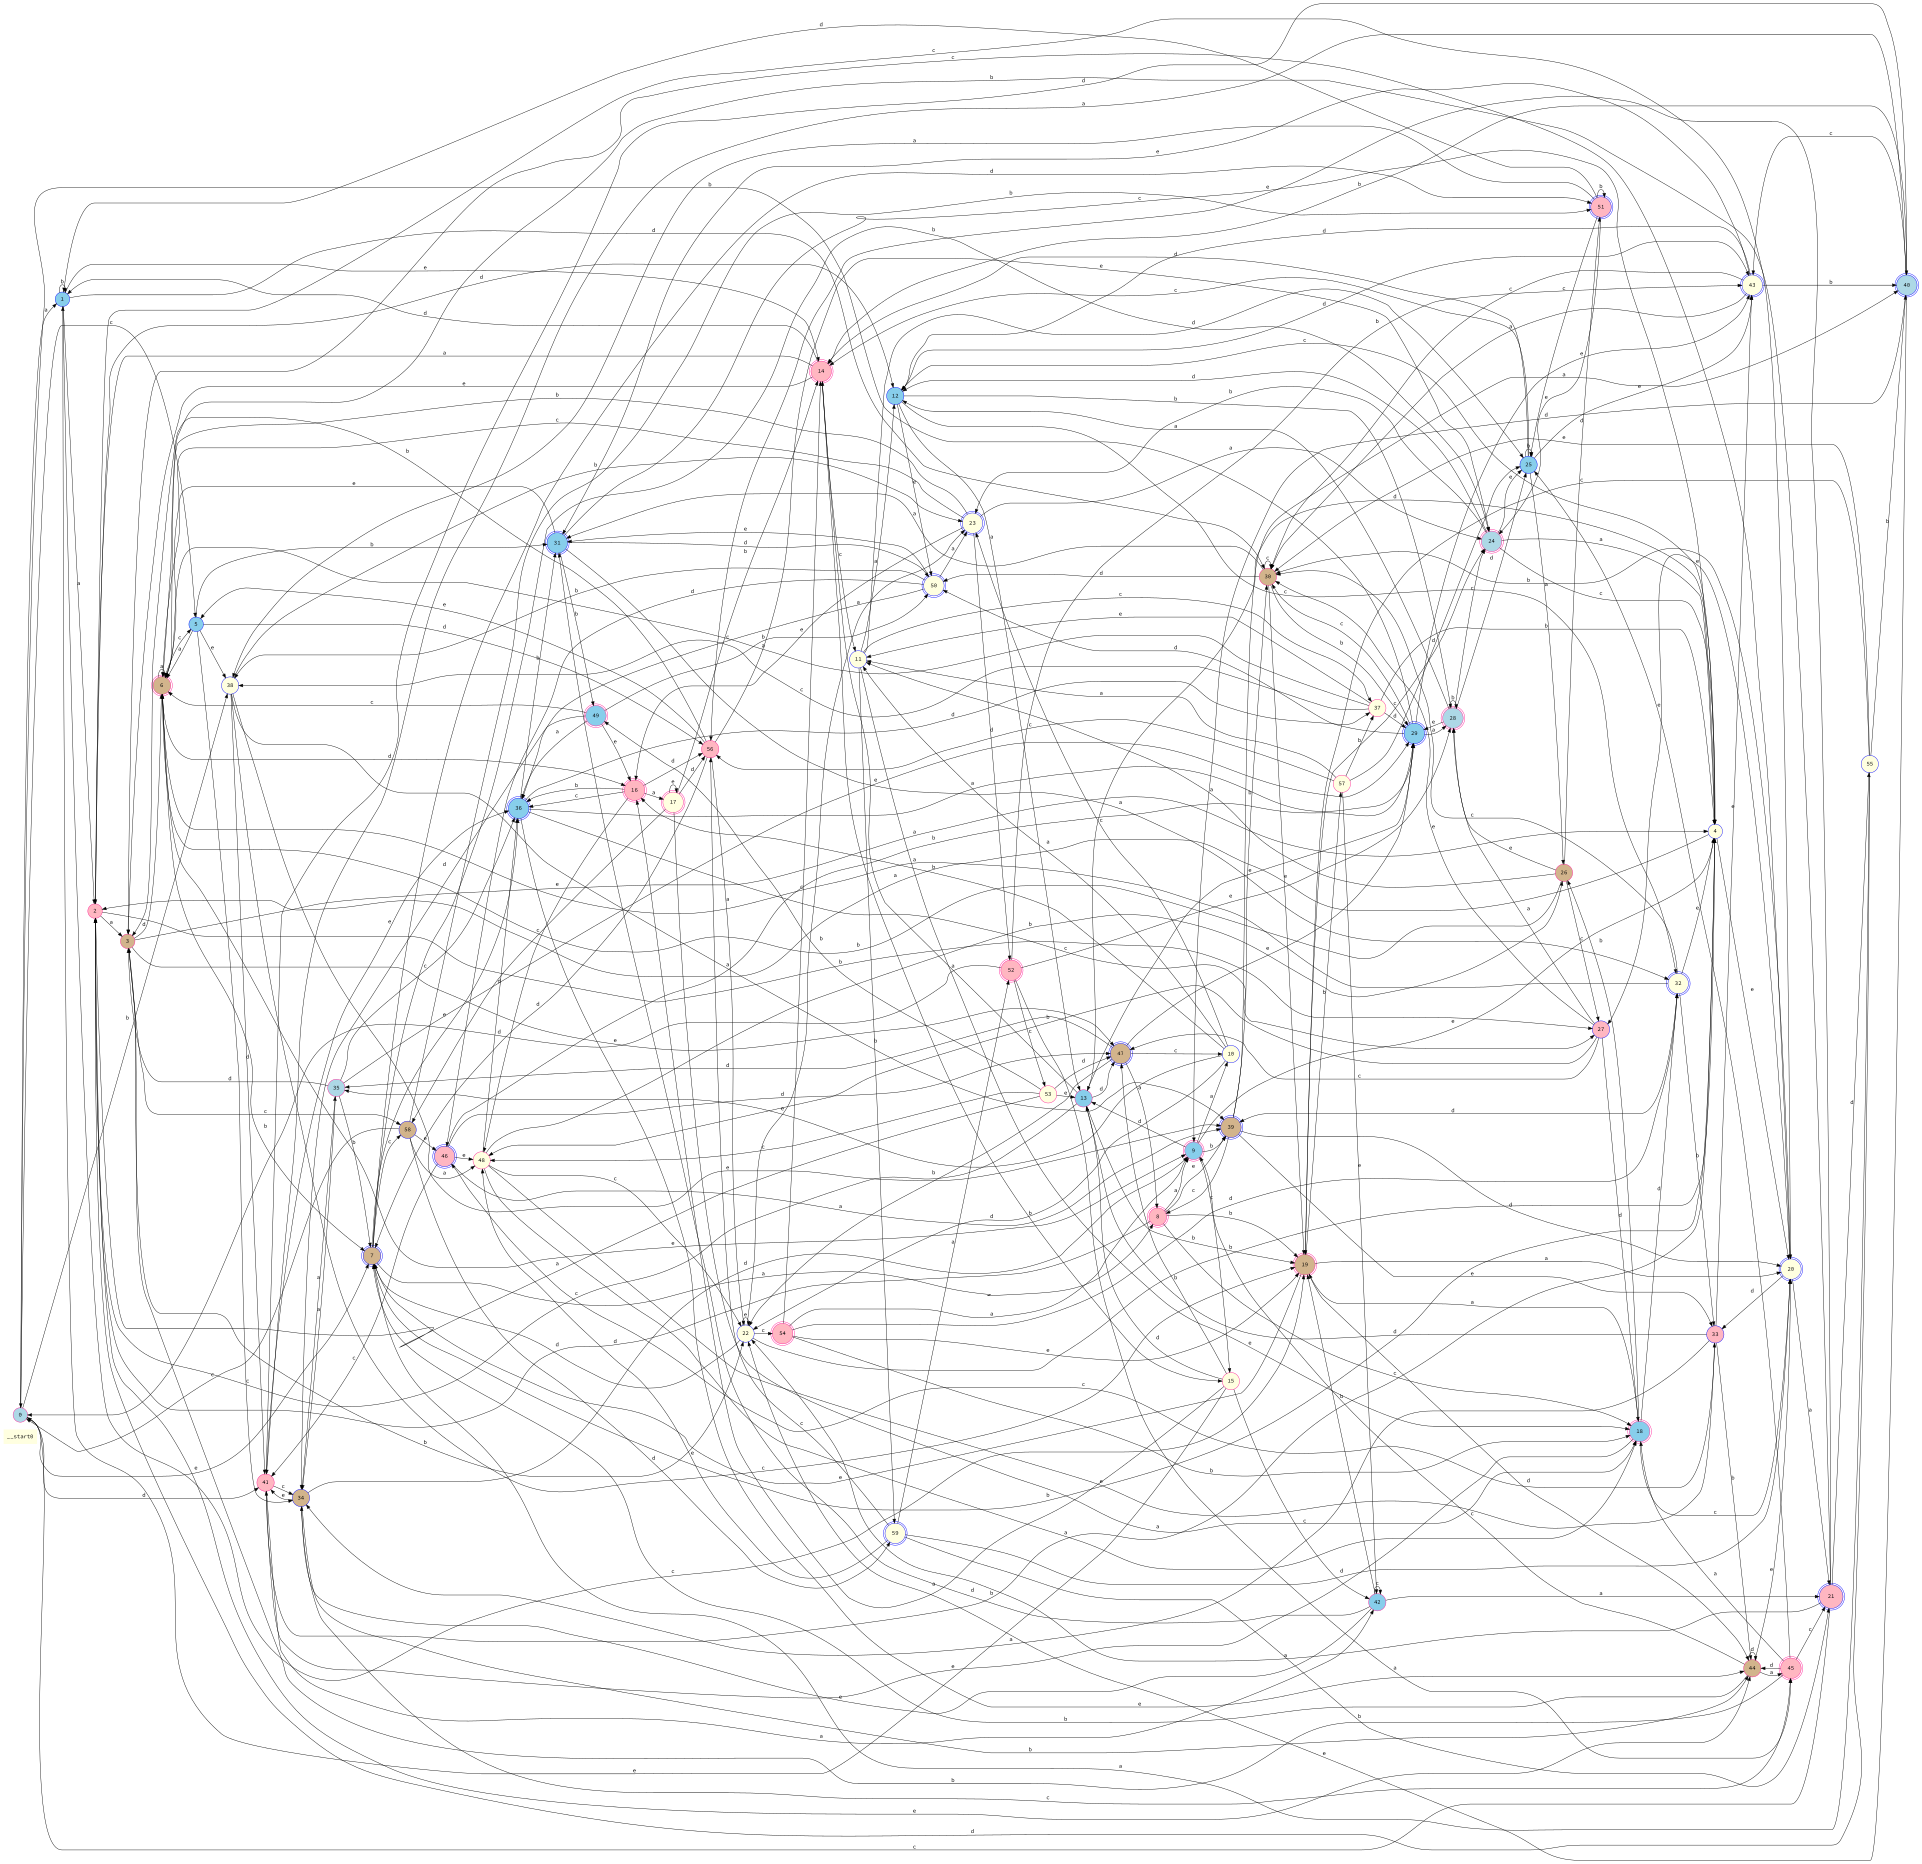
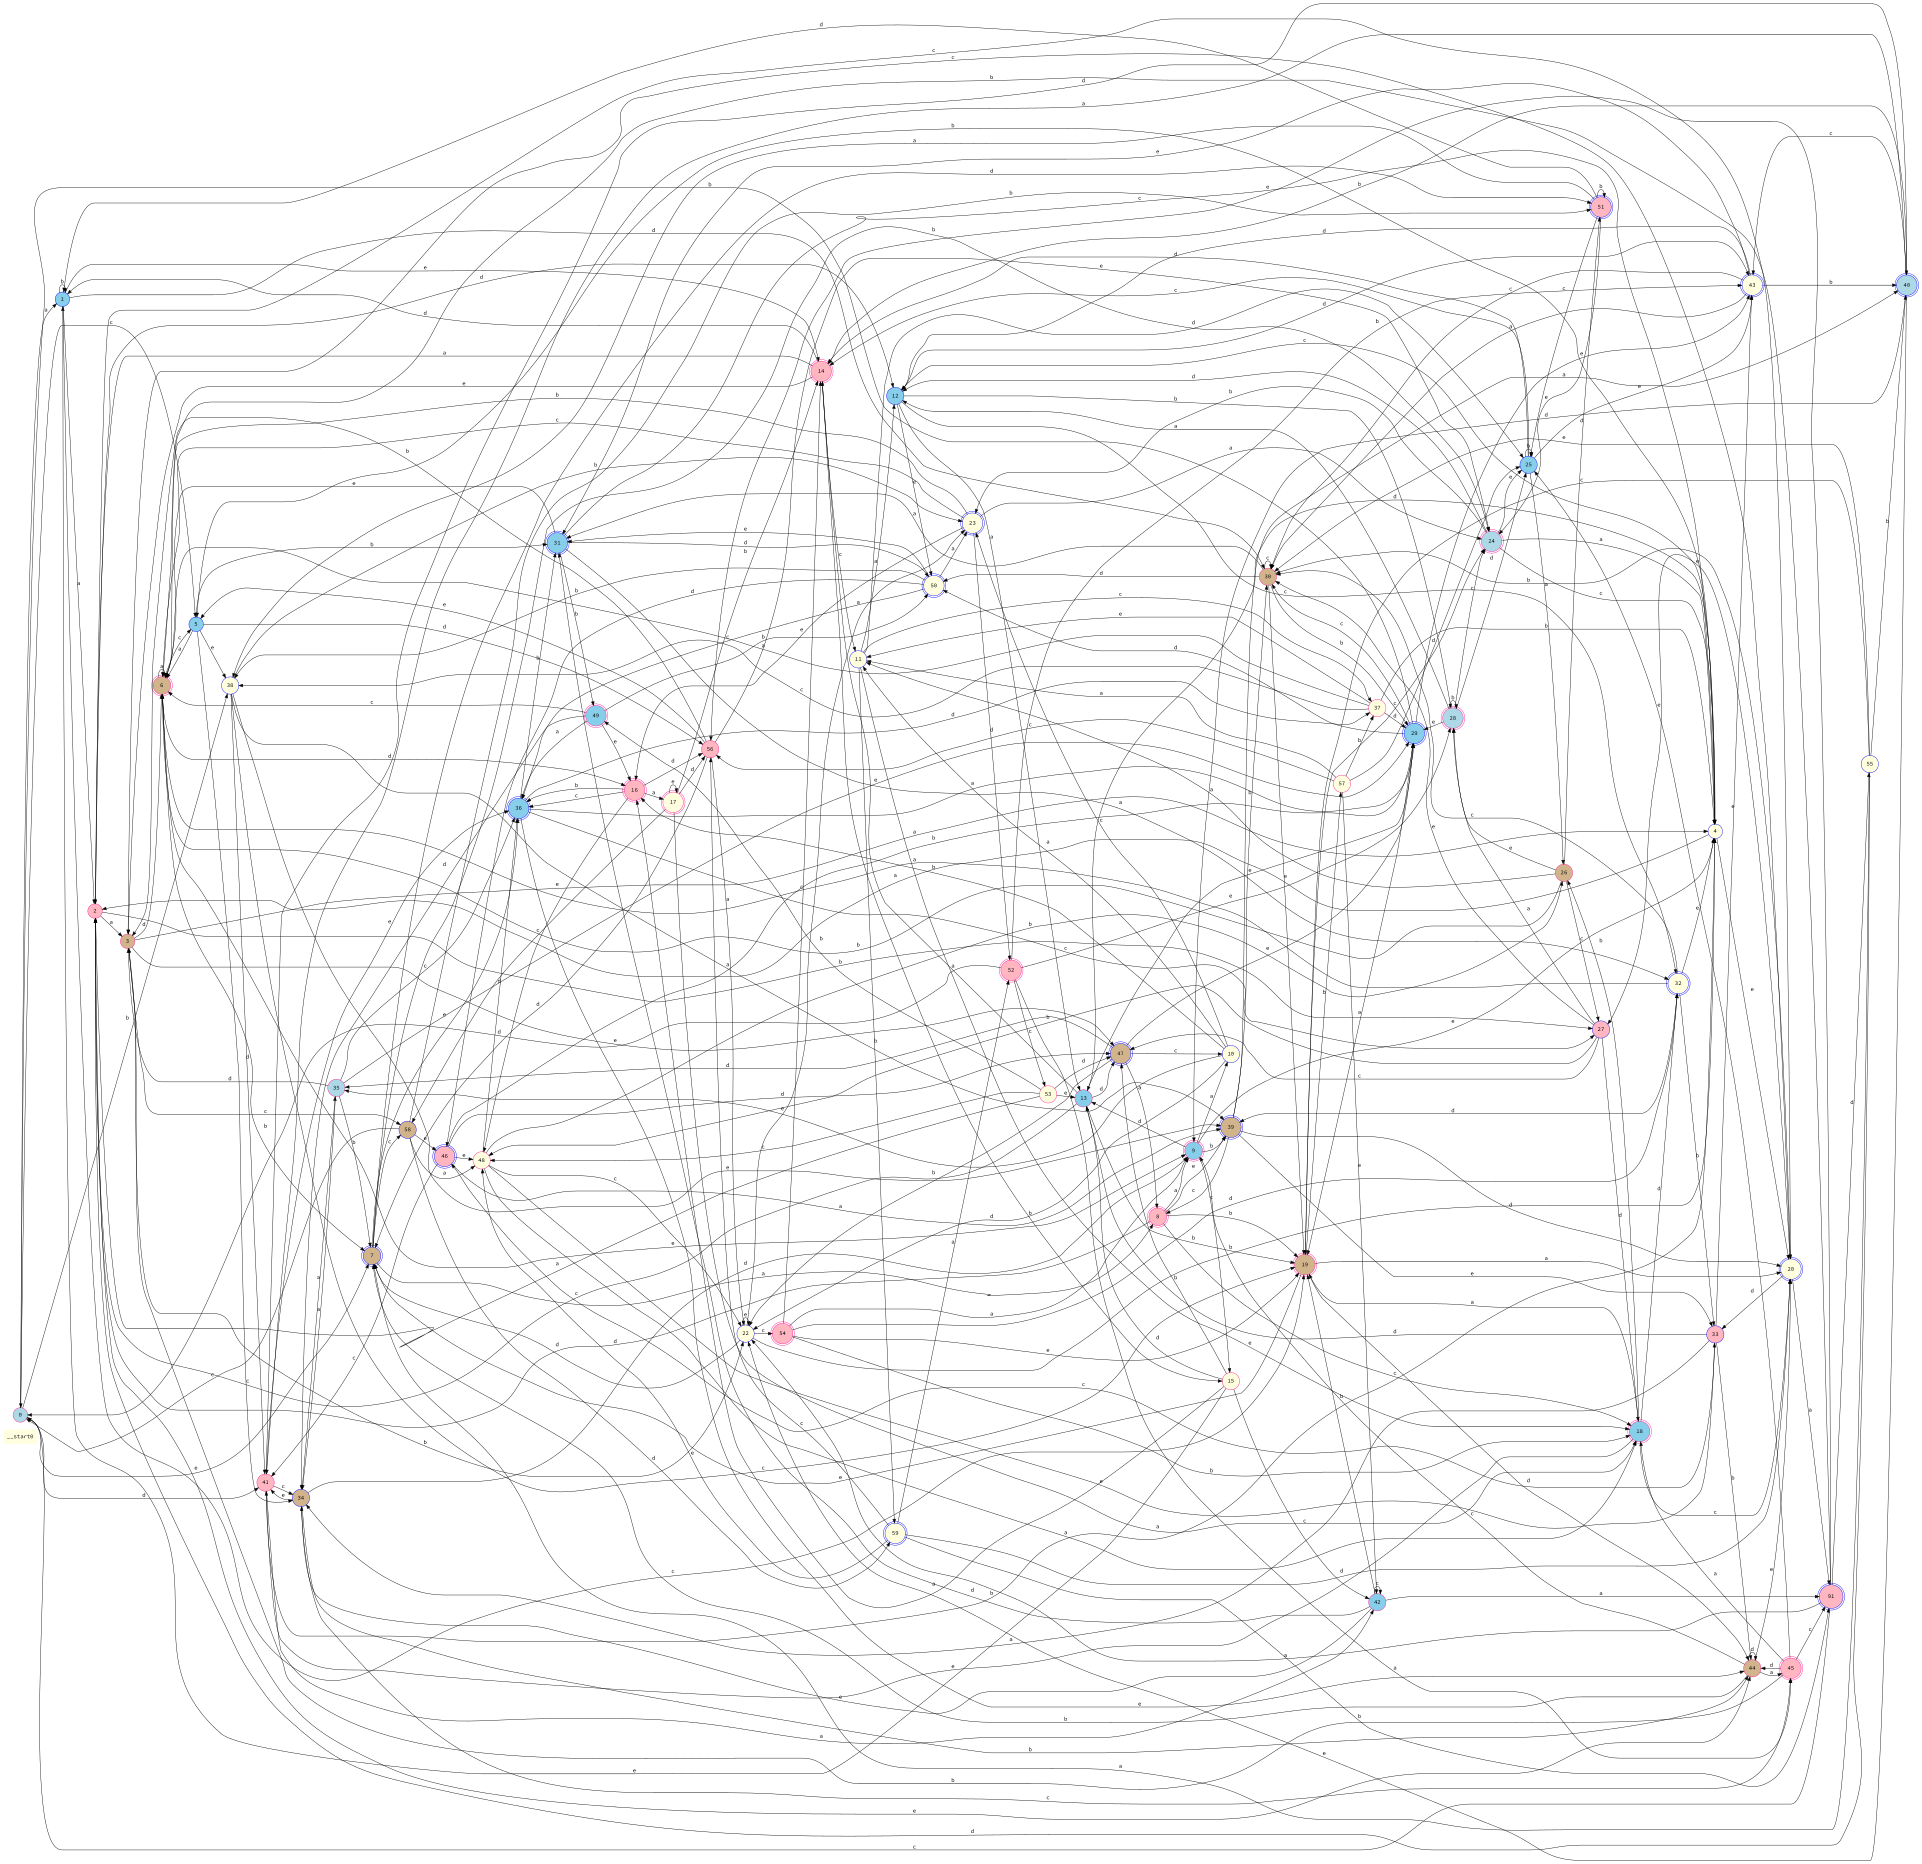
(1434, 733) -> (1362, 1011)
(1219, 1448) -> (1061, 128)
(1831, 1597) -> (1831, 1597)
